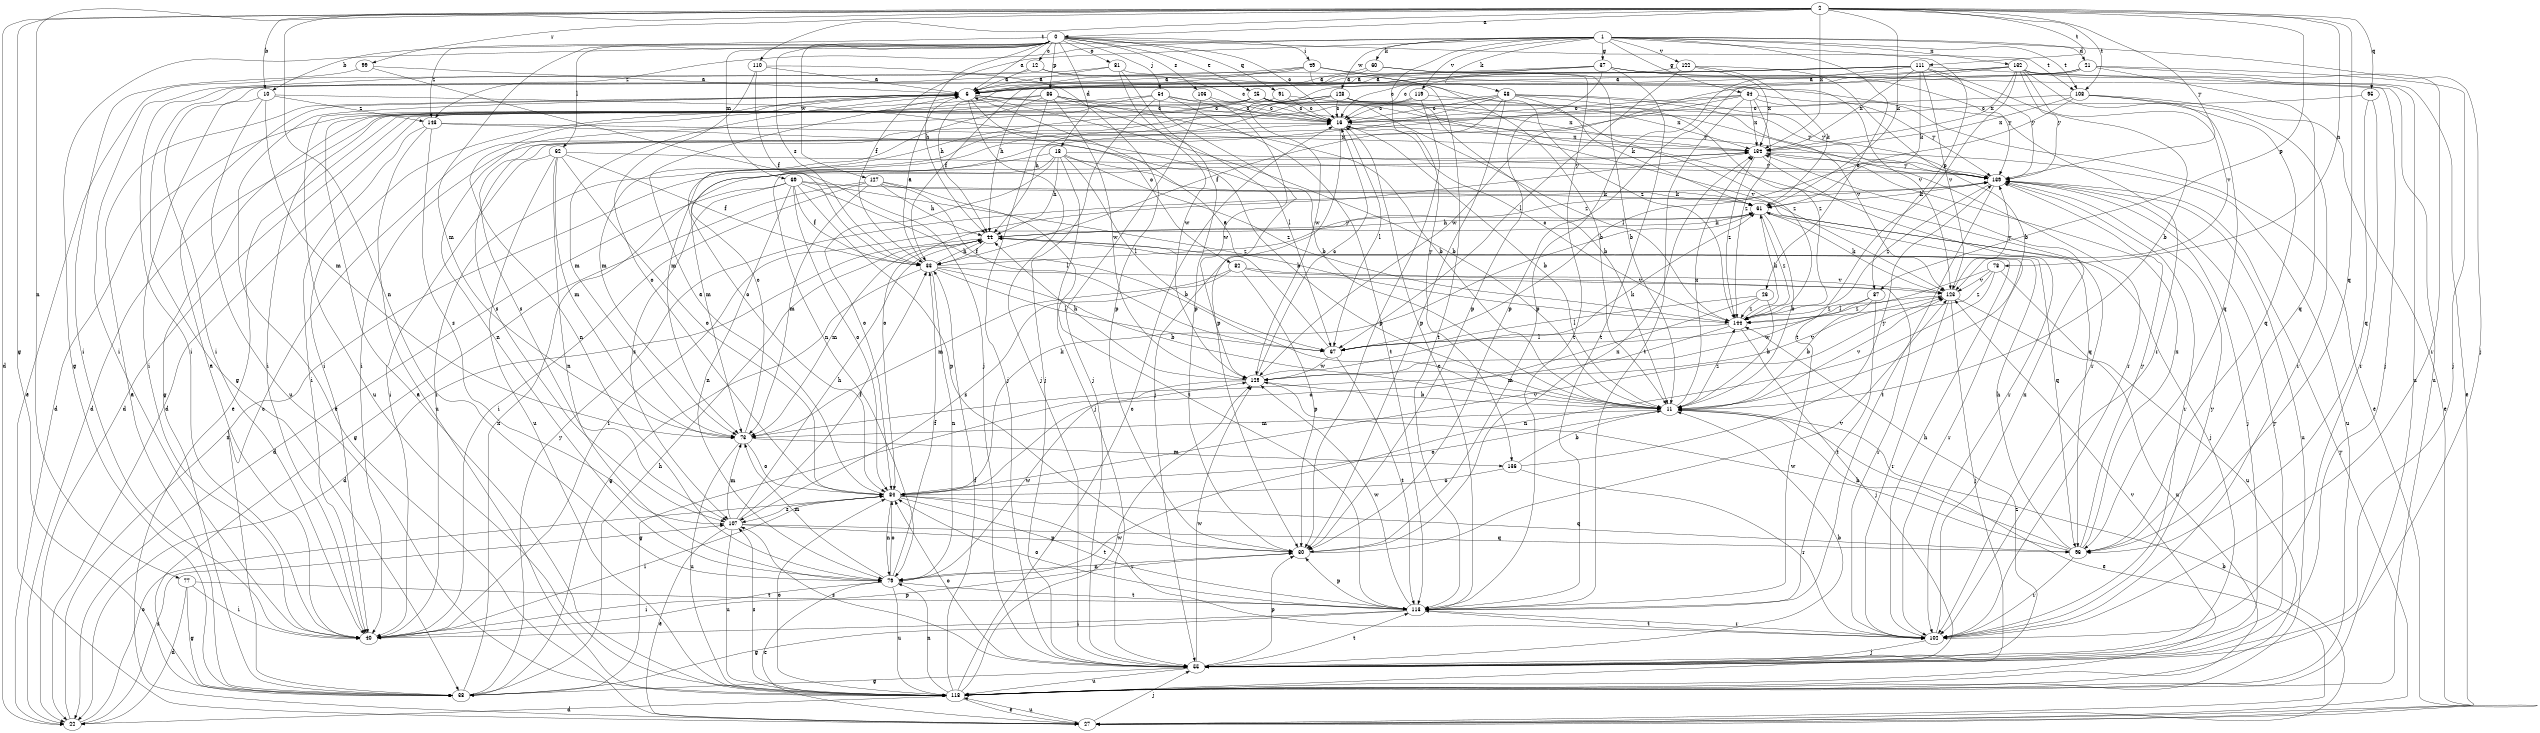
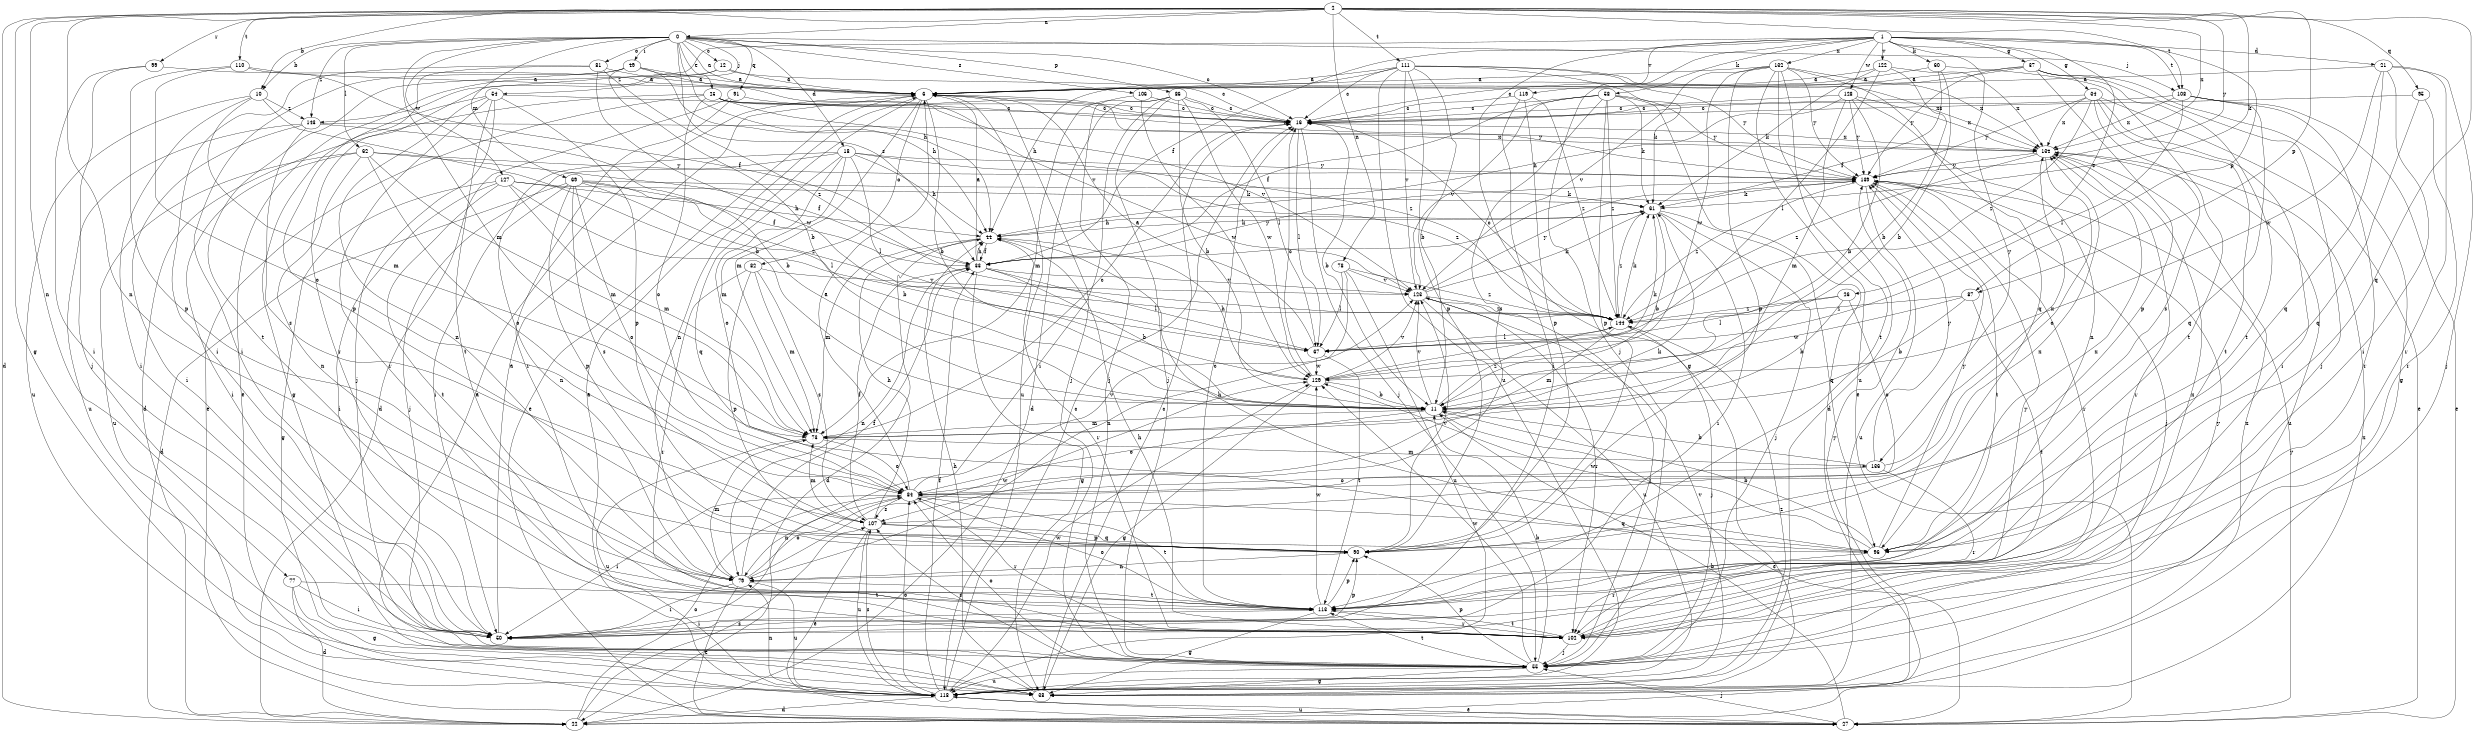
(2049, 66) -> (2128, 66)
(1696, 272) -> (2022, 334)
(1301, 553) -> (1356, 553)
(369, 639) -> (499, 639)
